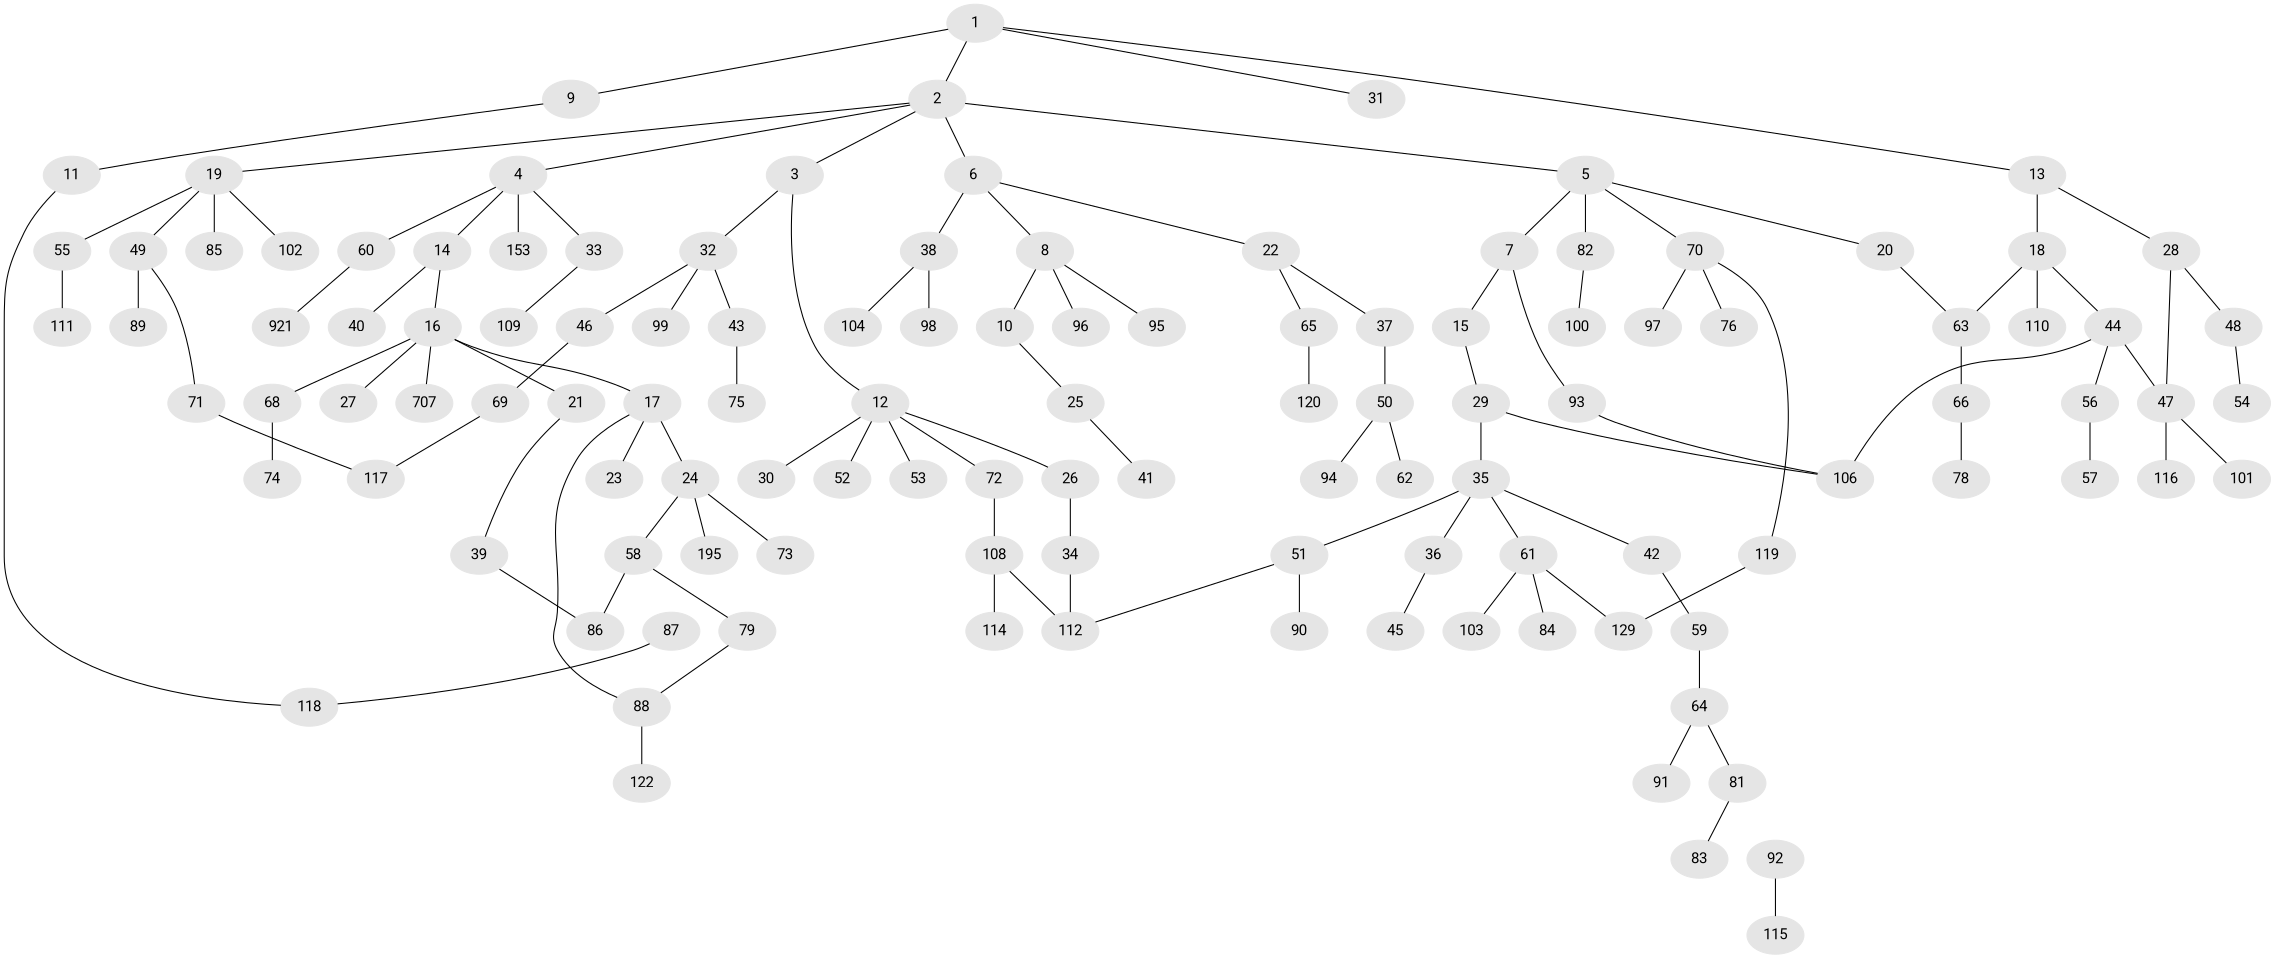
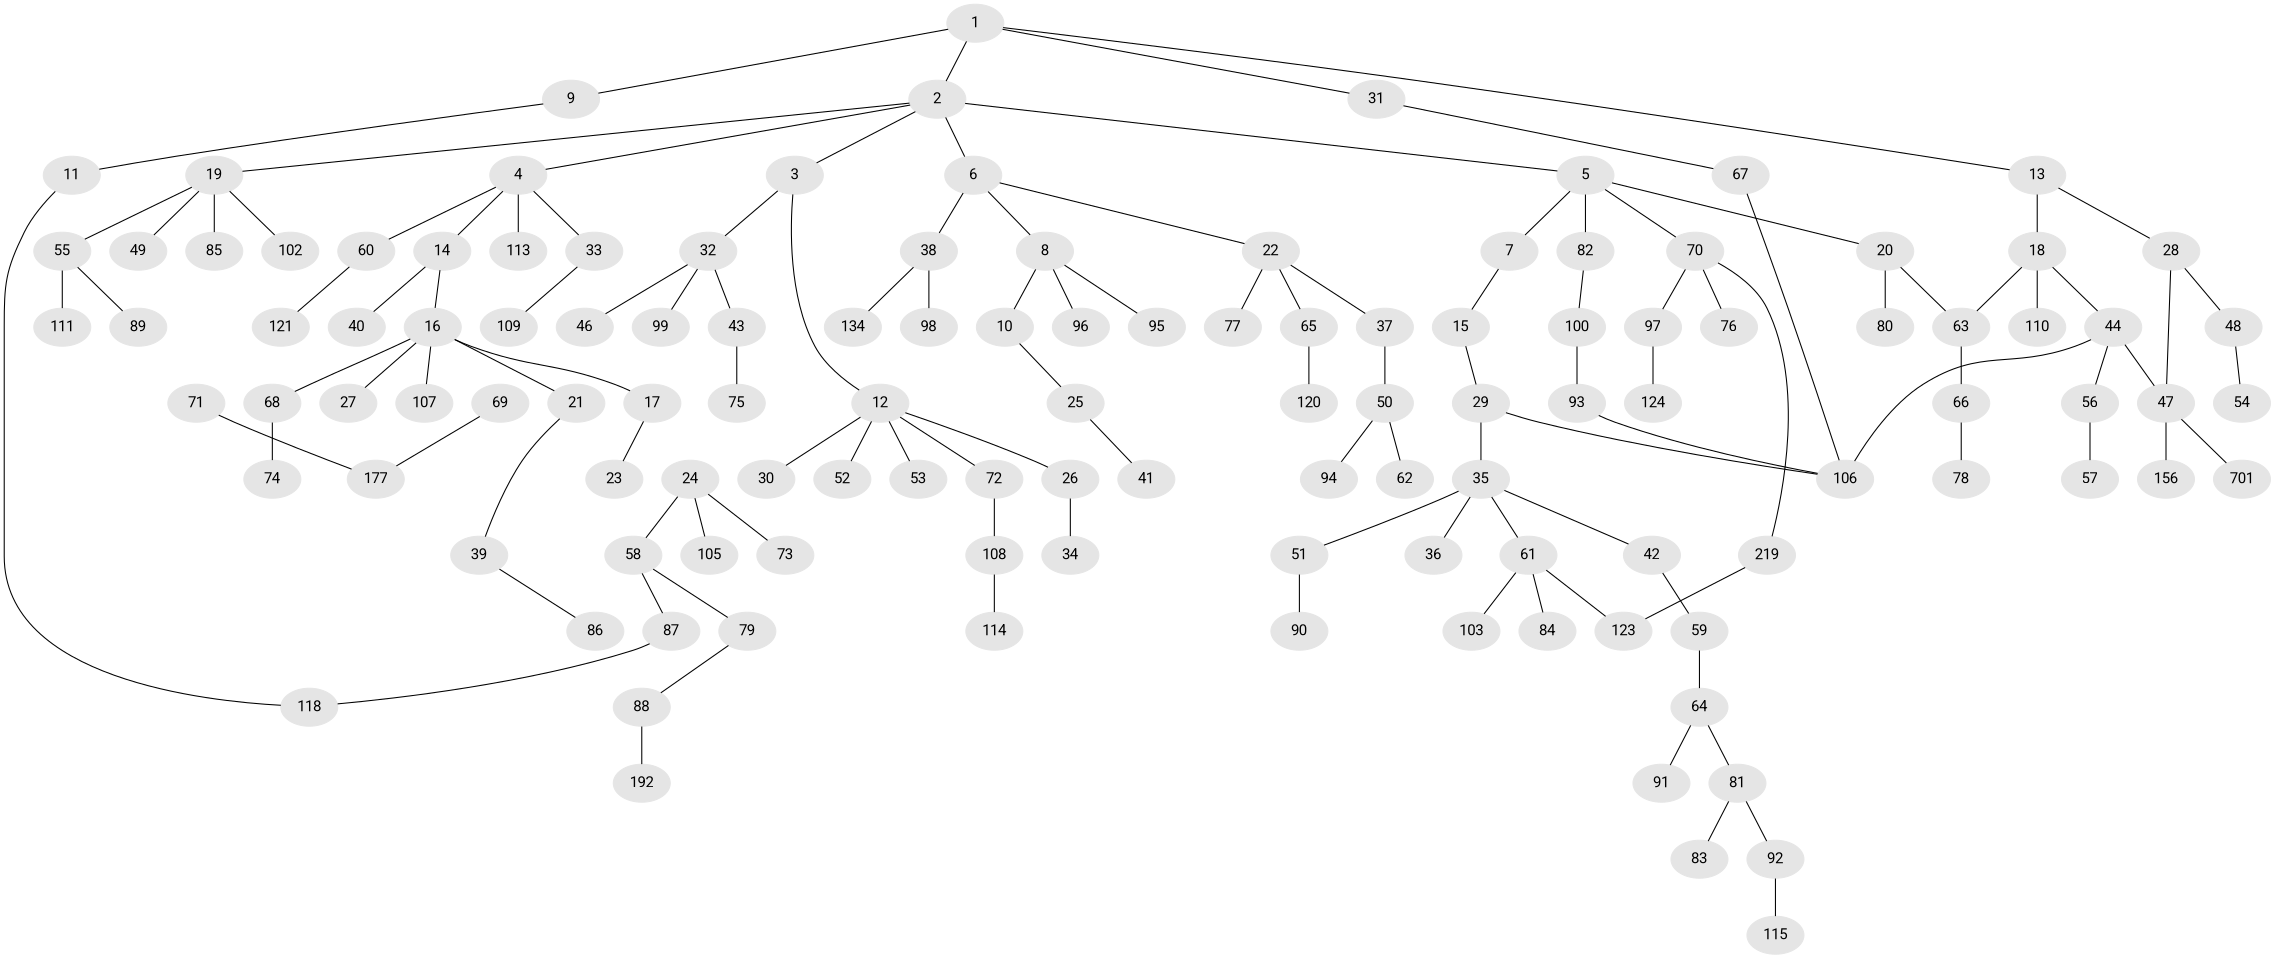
none -> (1741, 175)
(518, 251) -> (518, 251)
(138, 289) -> (100, 289)
(182, 323) -> none
(281, 327) -> (281, 327)
(853, 327) -> (853, 327)
none -> (1233, 327)
none -> (1885, 327)
(1532, 331) -> (1577, 365)
(549, 360) -> none
(424, 403) -> (424, 403)
none -> (1653, 403)
(671, 441) -> none
(376, 479) -> (376, 479)
(2166, 479) -> (2166, 479)
(2242, 479) -> (2242, 479)
(709, 555) -> (709, 555)
(1767, 555) -> (1767, 555)
(557, 557) -> none
(614, 593) -> (652, 593)
(1070, 631) -> none
(1395, 631) -> none
(1623, 631) -> (1623, 631)
(642, 783) -> (642, 783)
none -> (1756, 821)
